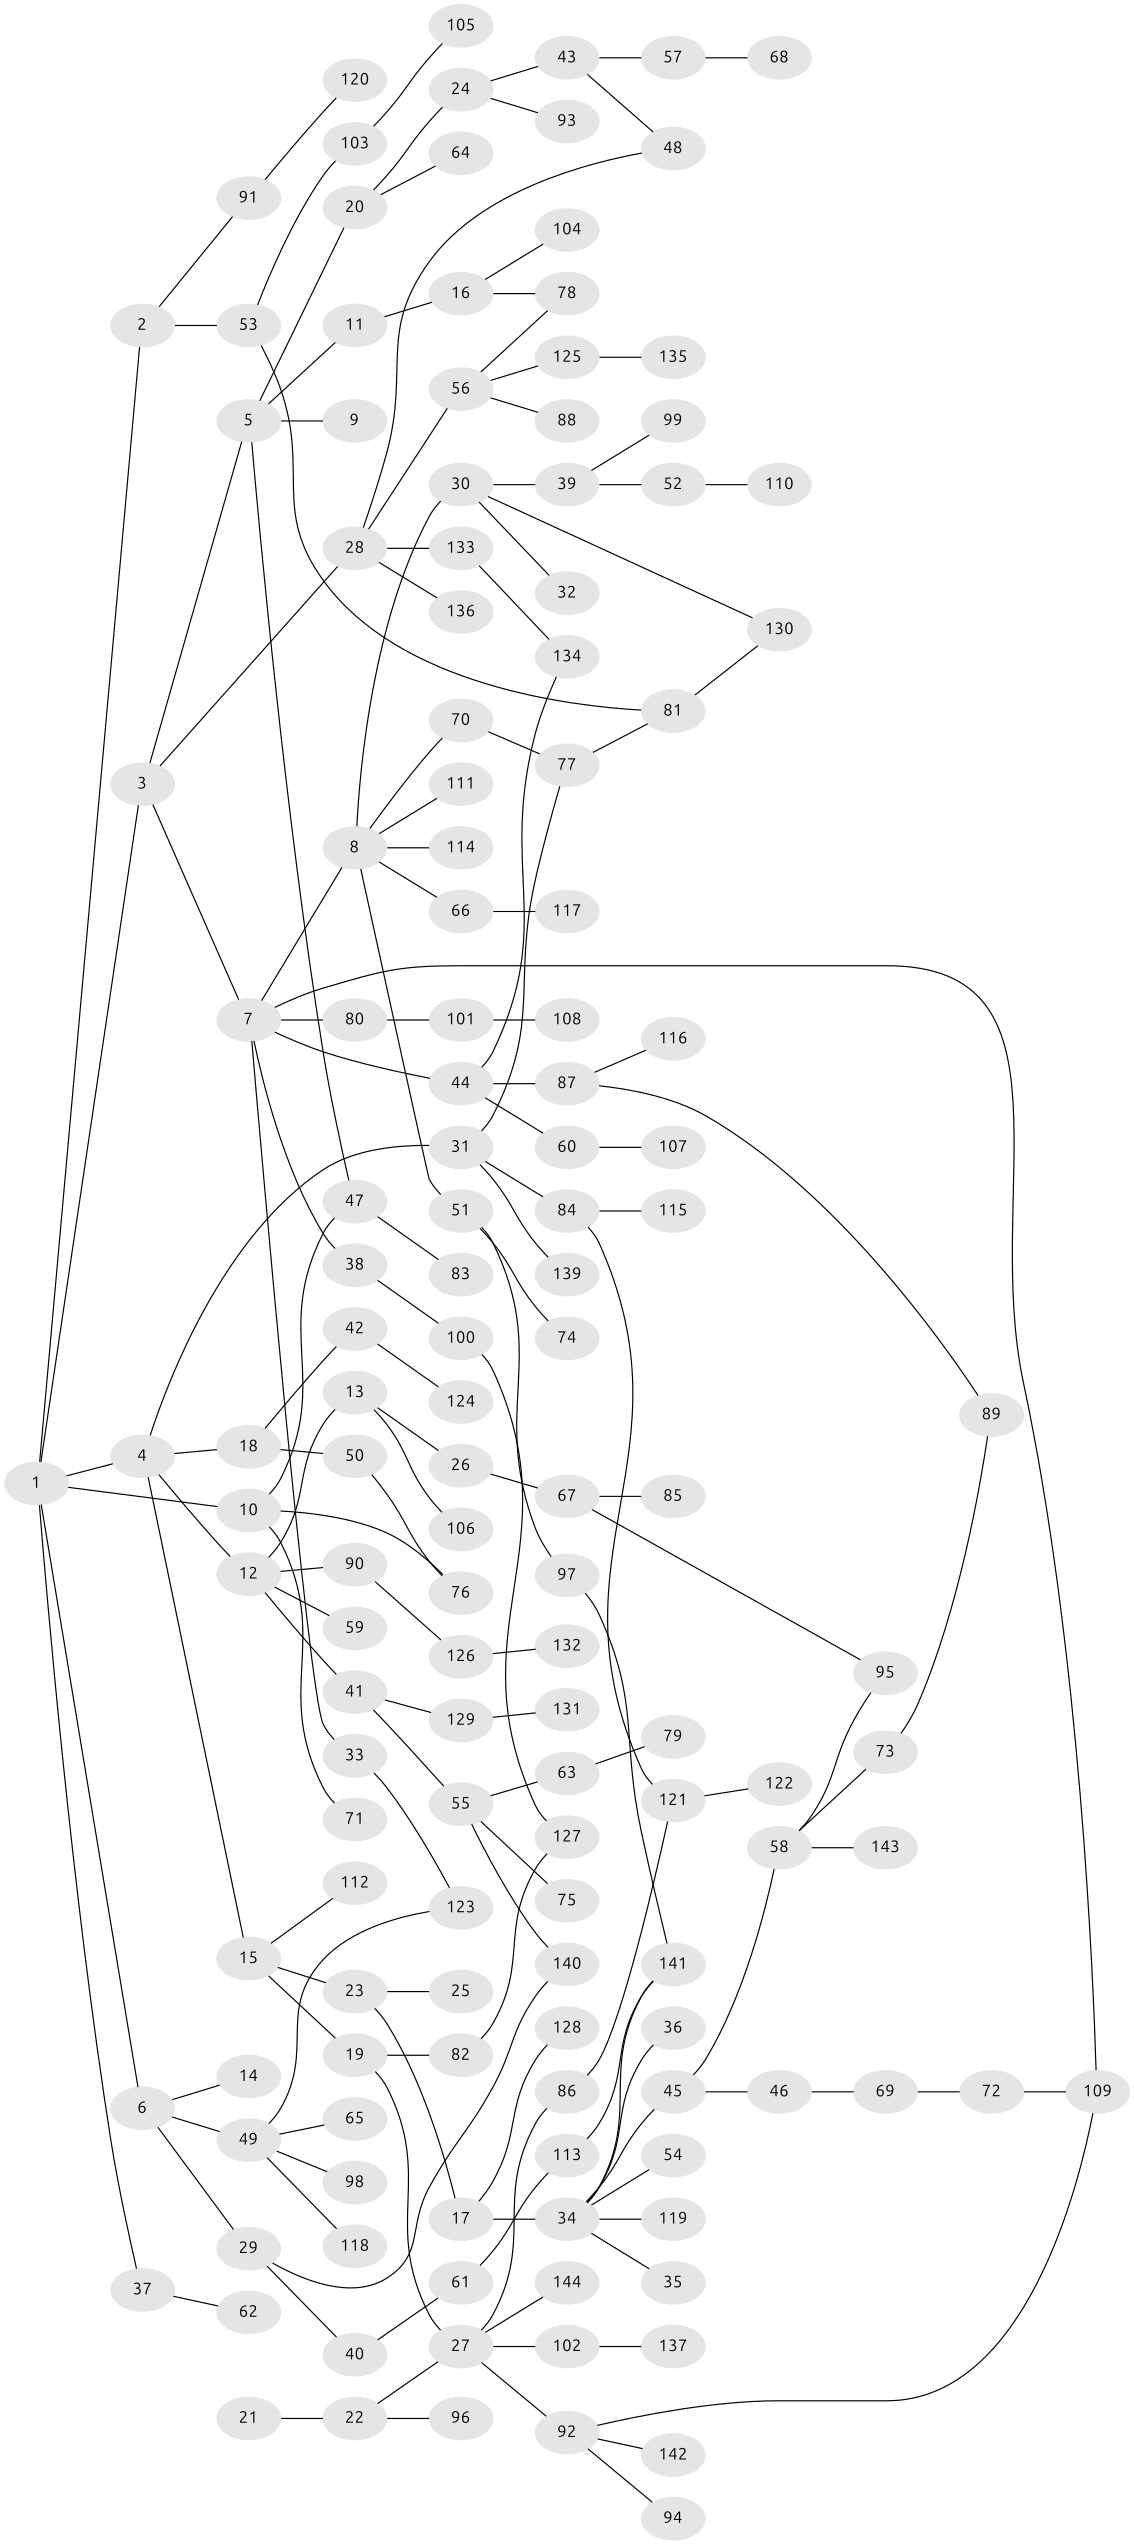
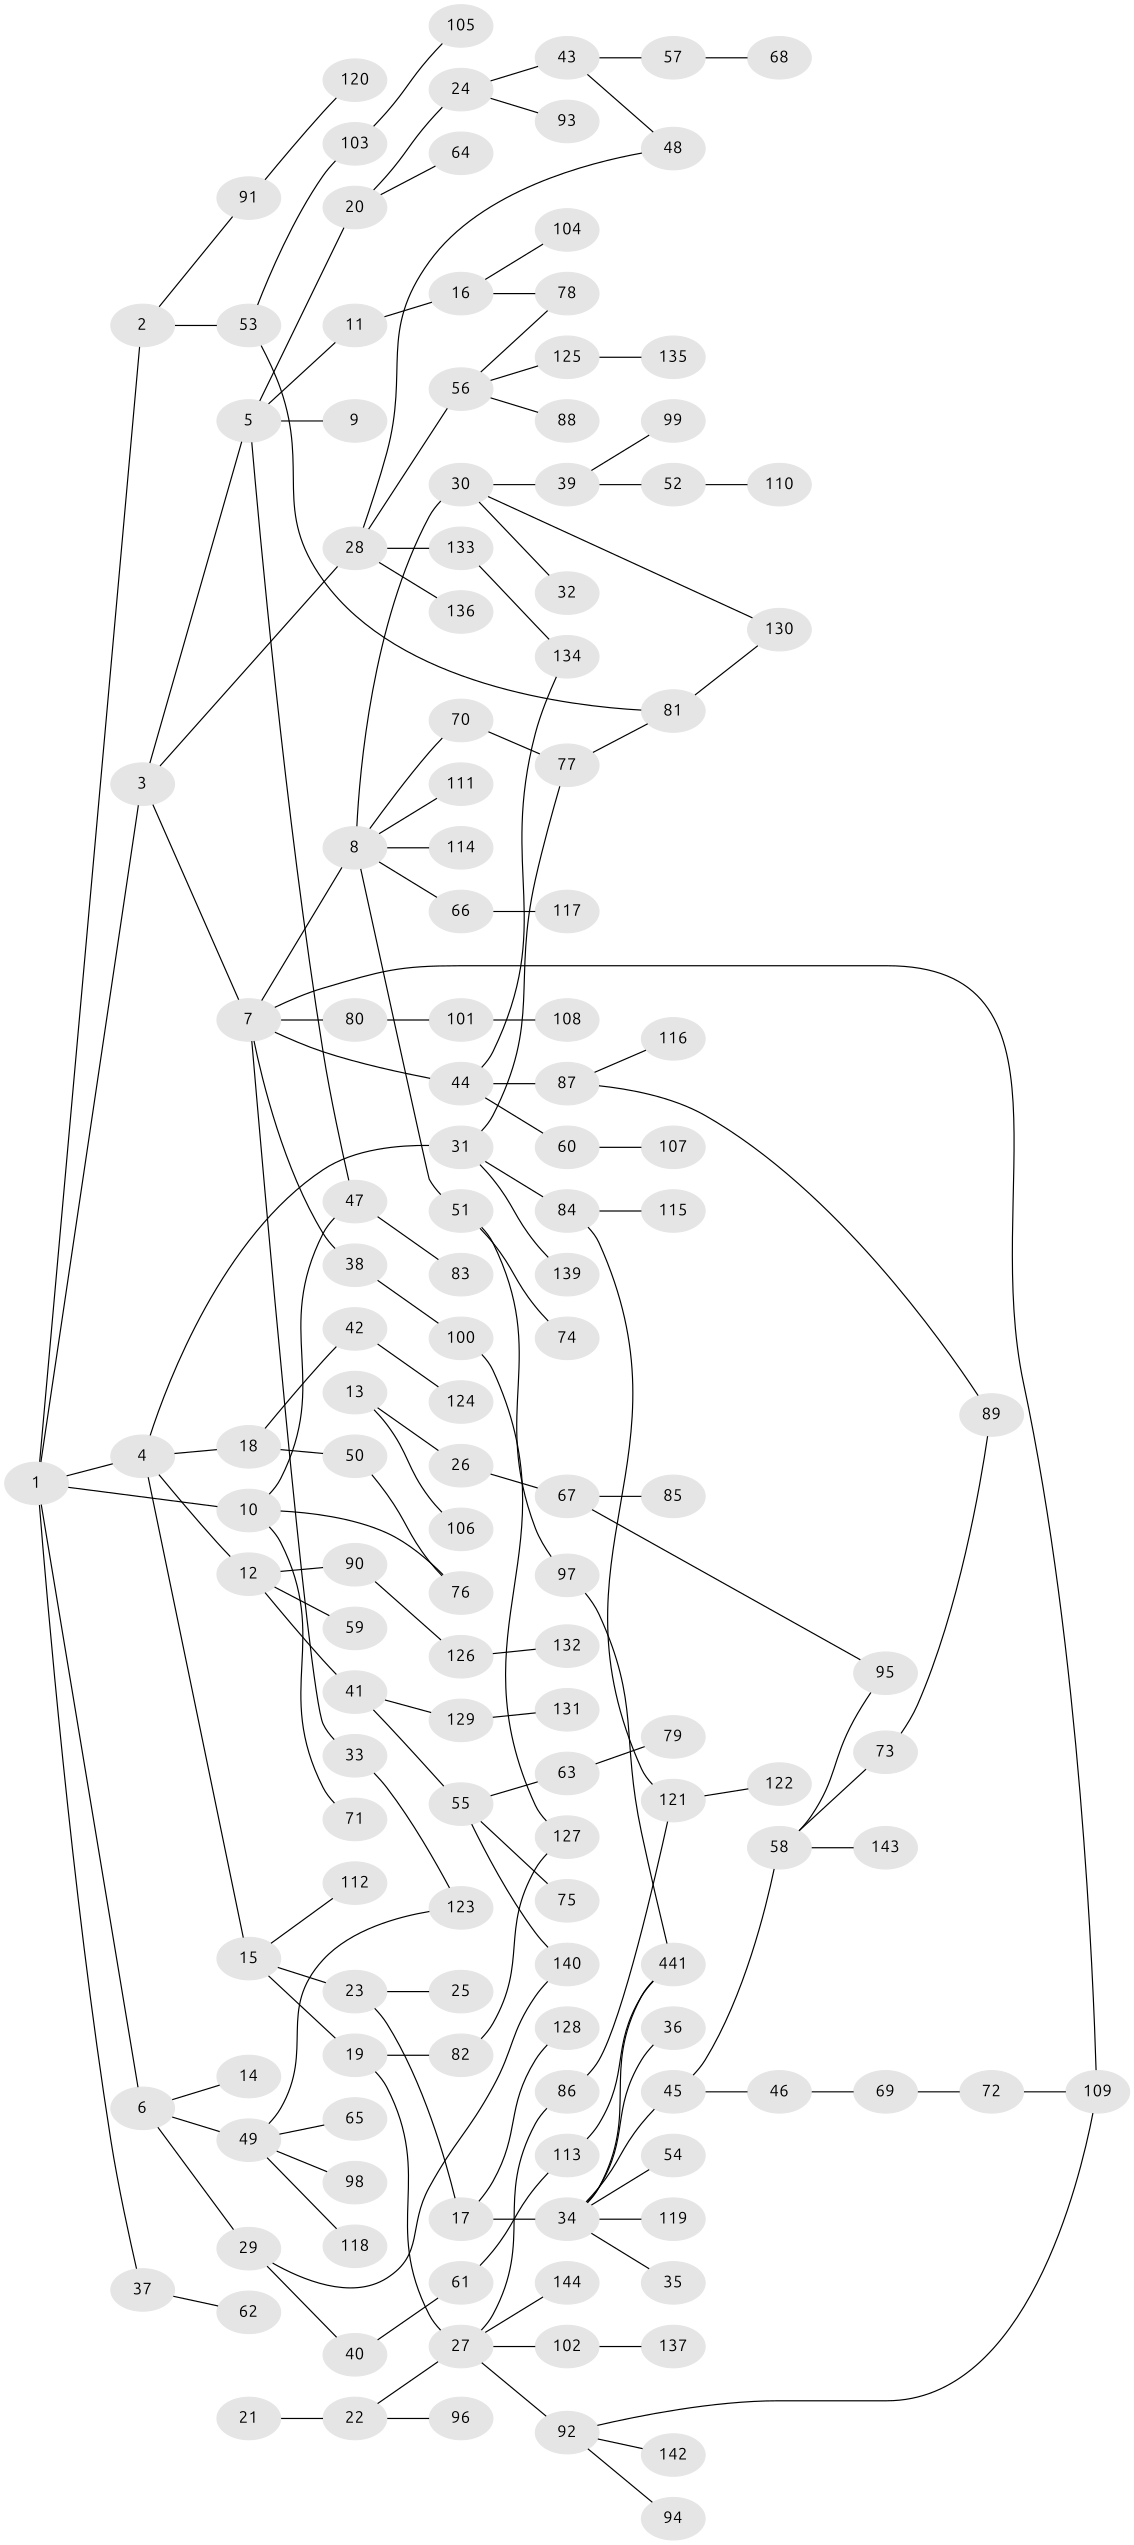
(302, 1483) -> none
(673, 1964) -> (673, 1964)
